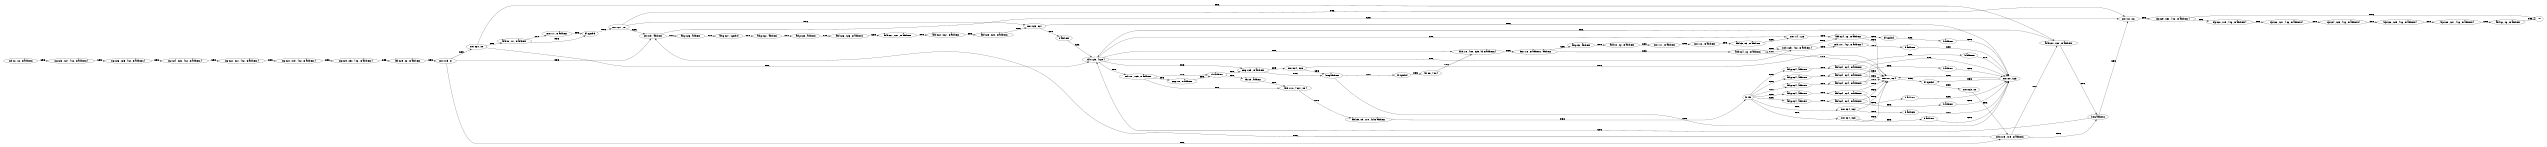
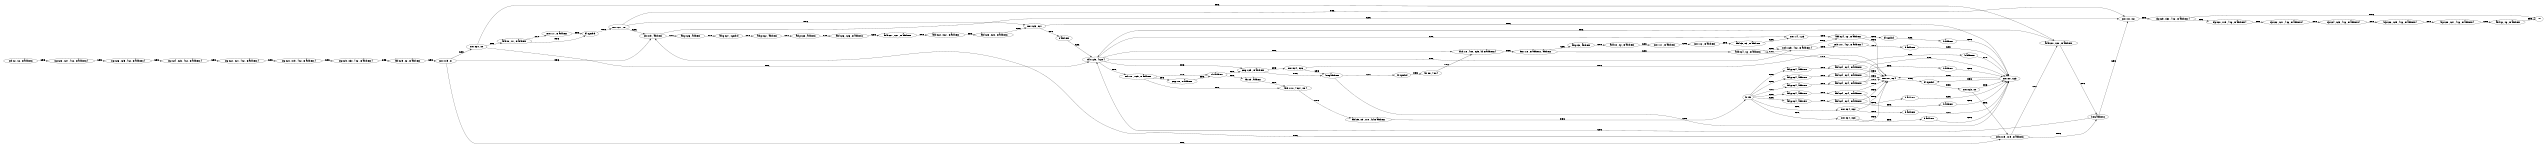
(2530, 19) -> (2530, 19)
none -> (1990, 85)
